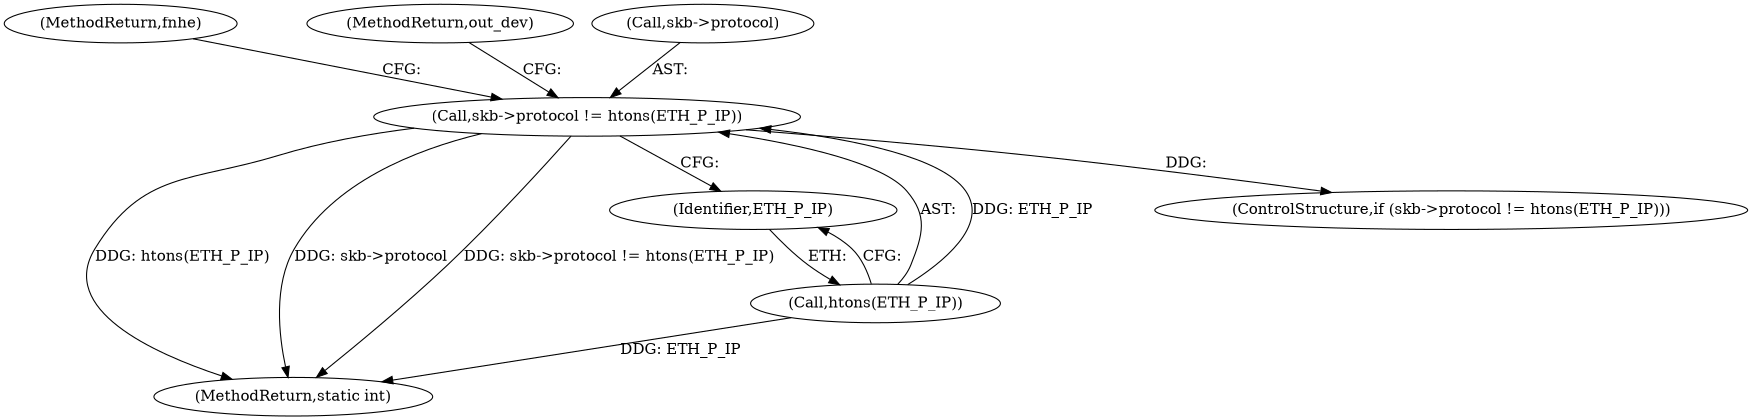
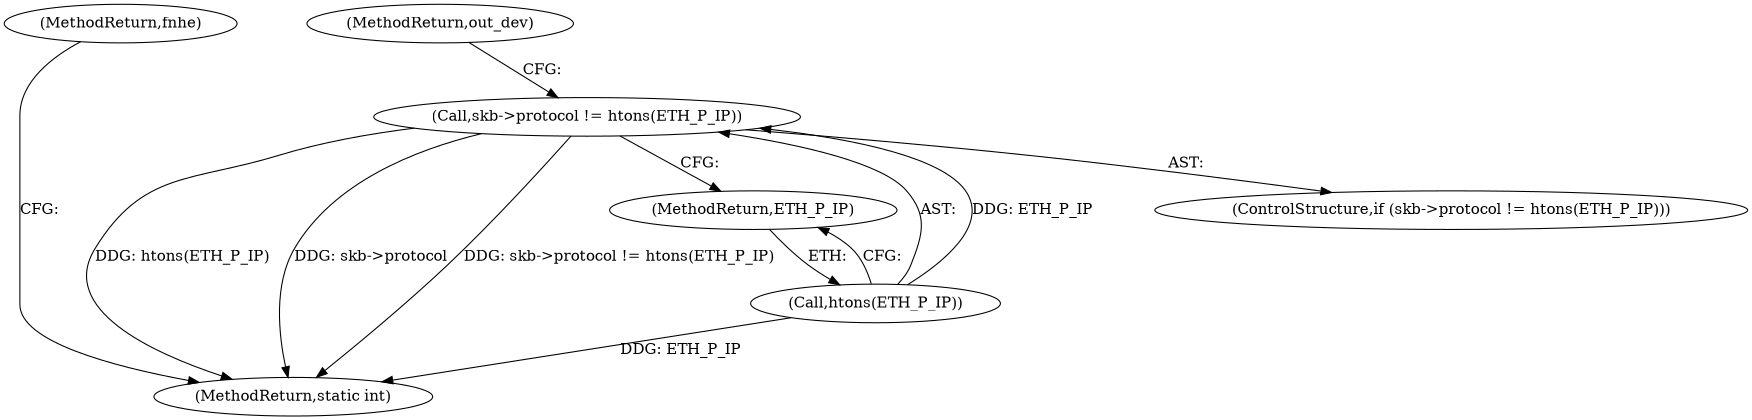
(703, 24) -> none
(342, 68) -> (20, 256)
(1189, 164) -> (1189, 164)
(753, 210) -> (753, 210)
